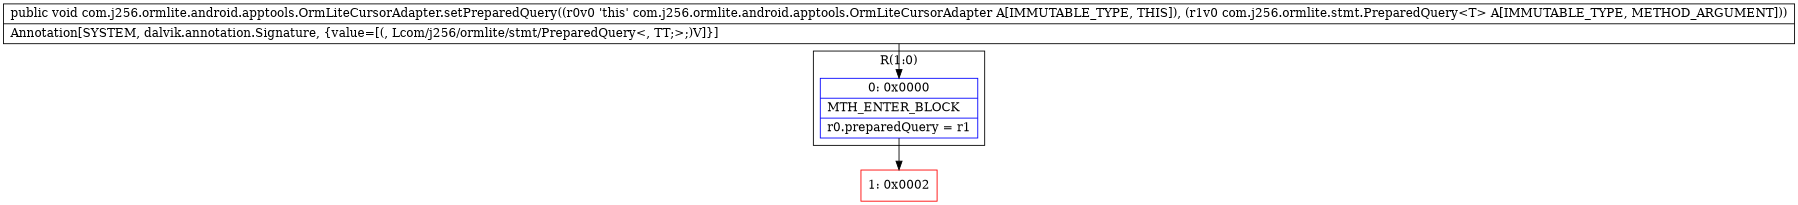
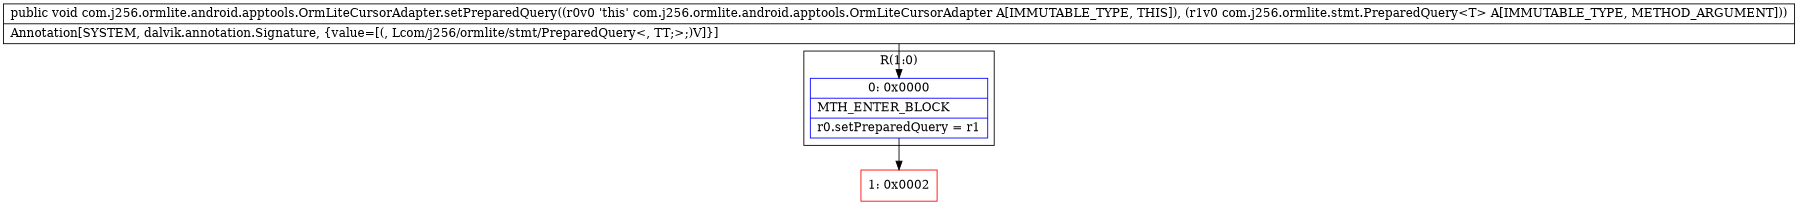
(899, 128) -> (899, 128)
